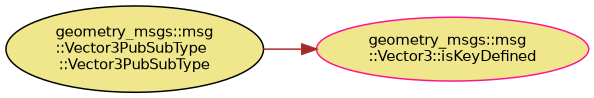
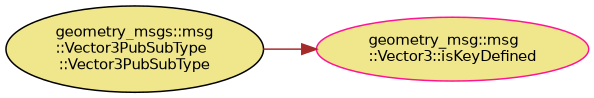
(453, 49) -> (453, 49)
